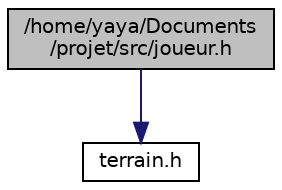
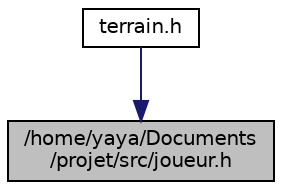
(141, 96) -> (141, 74)
